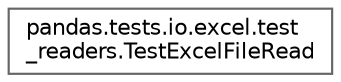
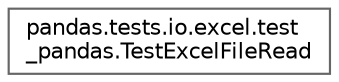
(170, 41) -> (169, 41)
